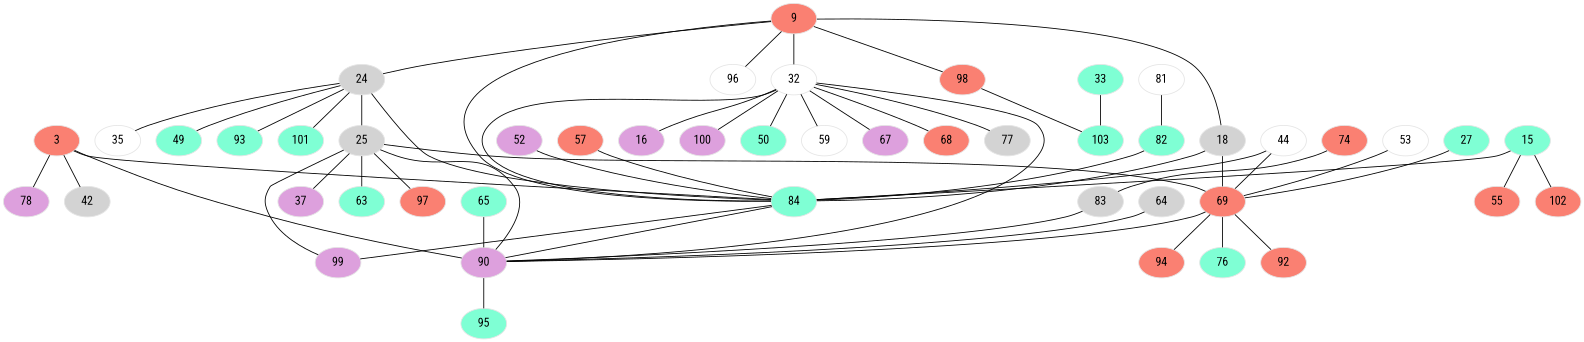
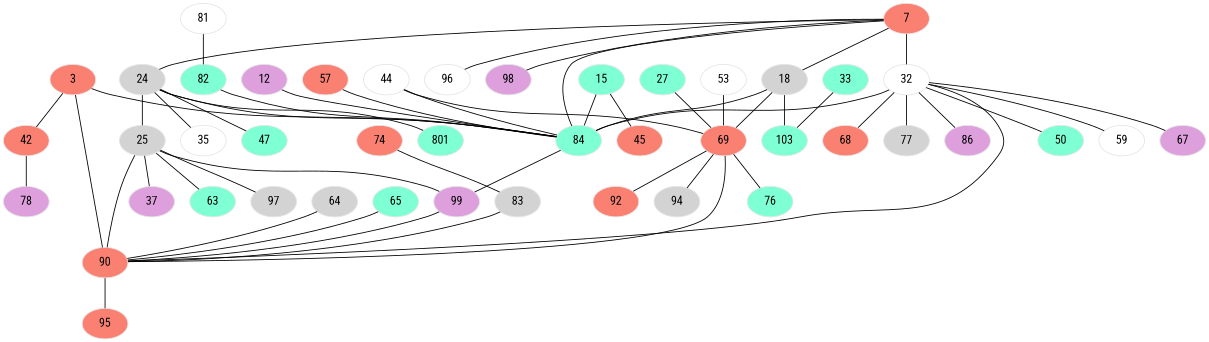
(794, 19) -> (907, 19)
(962, 80) -> (508, 80)
(1032, 110) -> (785, 116)
(179, 141) -> (264, 141)
(240, 141) -> none
(301, 141) -> (441, 141)
(519, 141) -> (264, 80)
(641, 141) -> (968, 141)
(702, 141) -> none
(796, 161) -> none
(41, 171) -> (26, 171)
(87, 202) -> (26, 141)
(423, 202) -> (274, 202)
(1497, 202) -> (640, 141)
(1558, 202) -> none
(639, 232) -> (285, 246)
(484, 263) -> (105, 263)
(1162, 263) -> (677, 202)
(484, 324) -> (105, 324)
